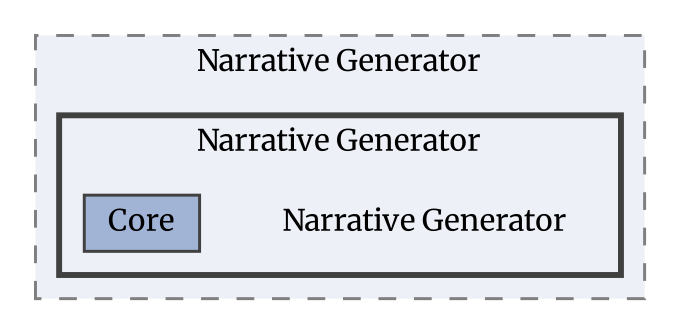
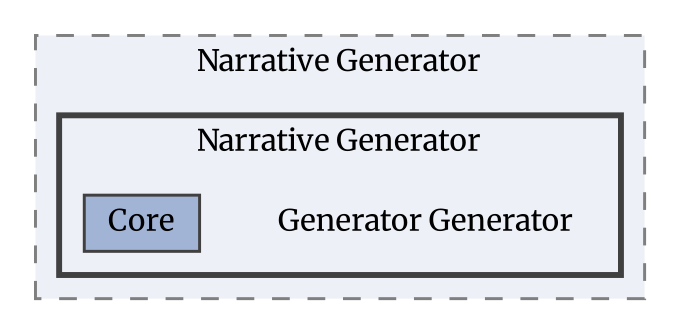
(426, 223) -> (426, 223)
